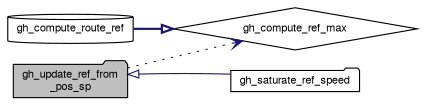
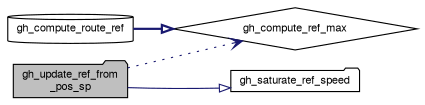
(185, 74) -> (173, 88)
